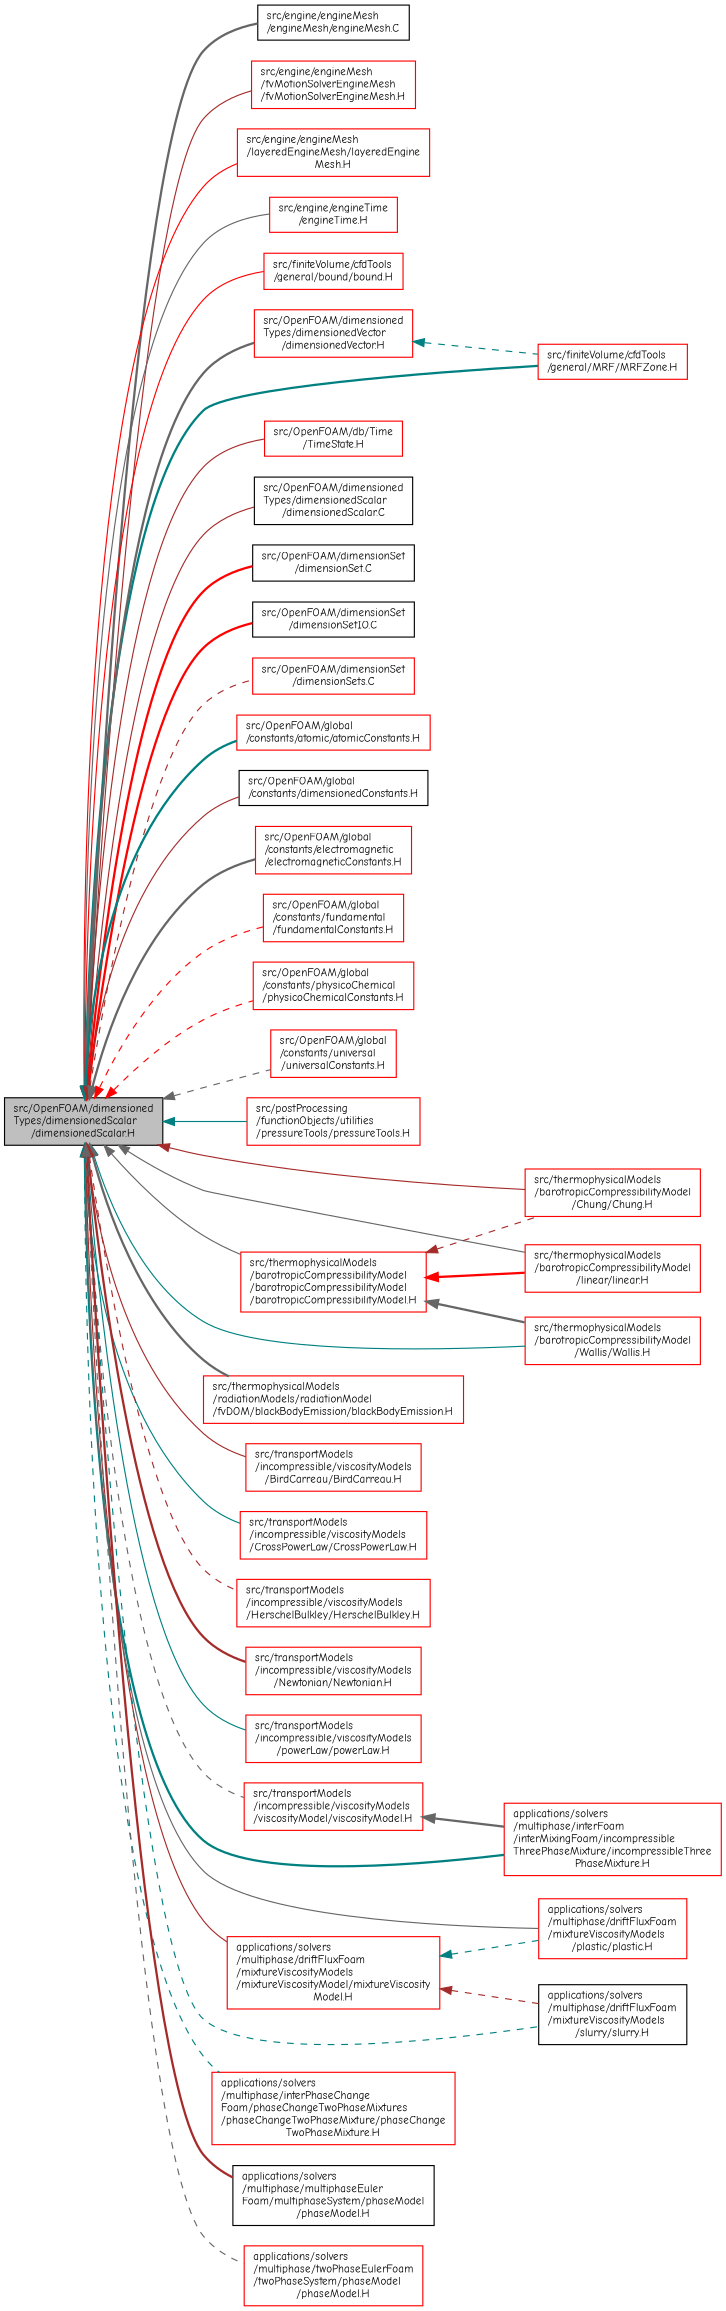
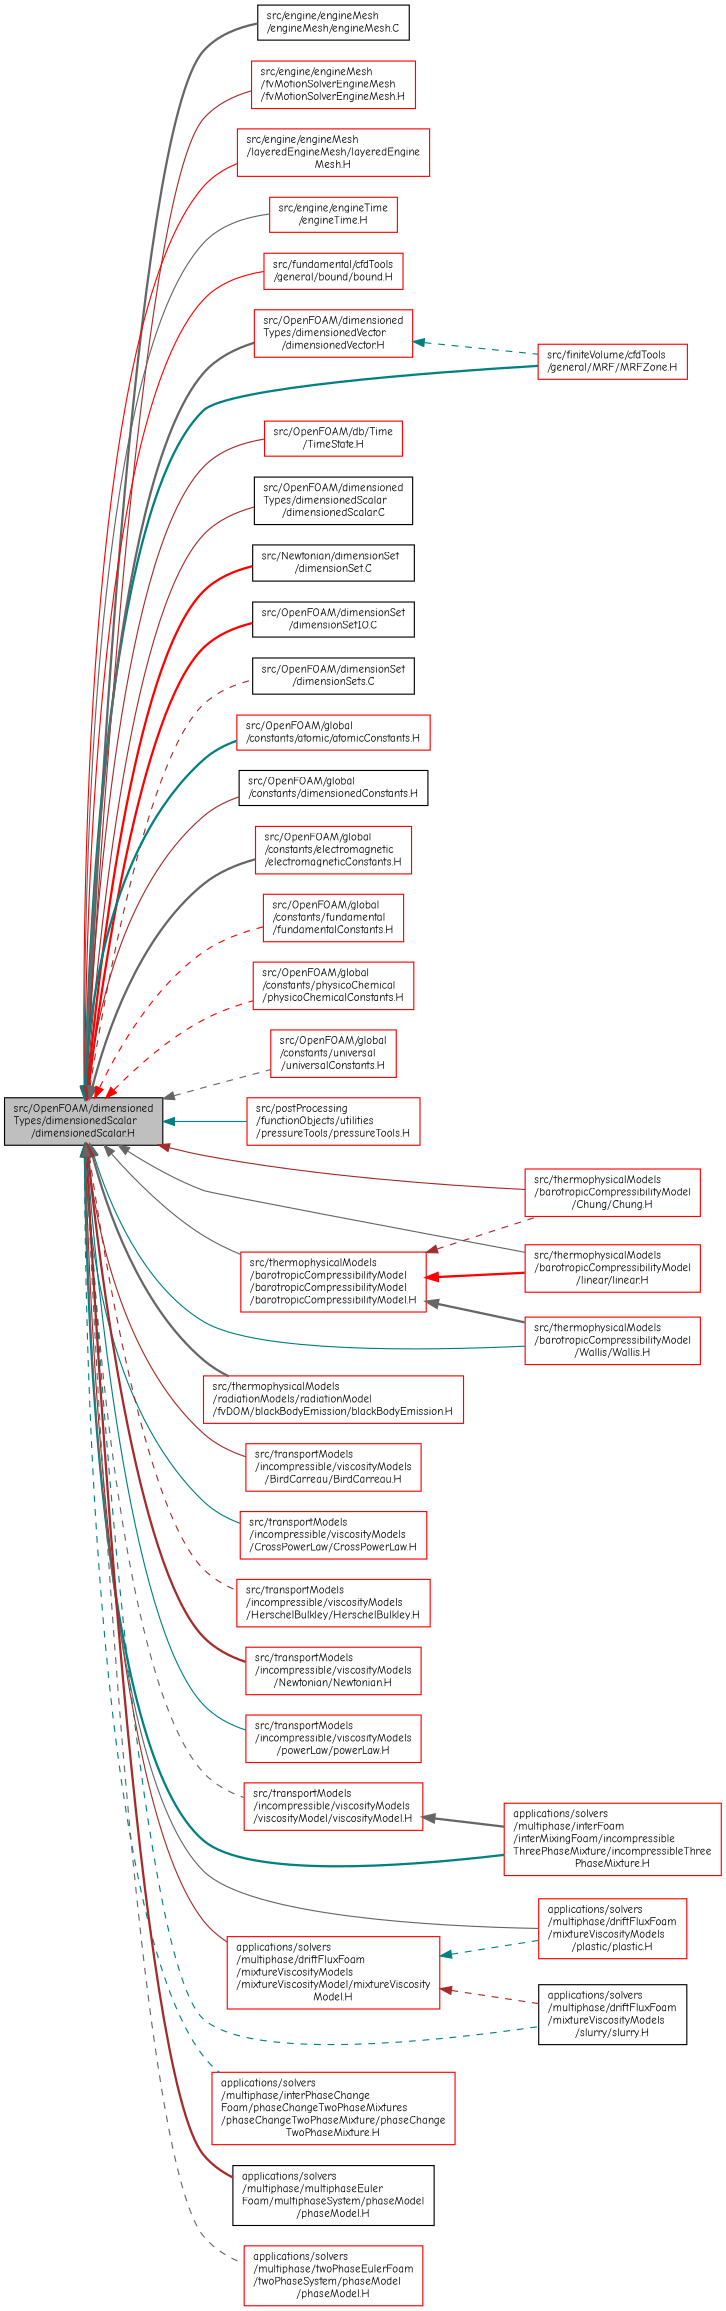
(334, 271) -> (334, 271)
(334, 563) -> (334, 563)
(334, 676) -> (334, 676)
